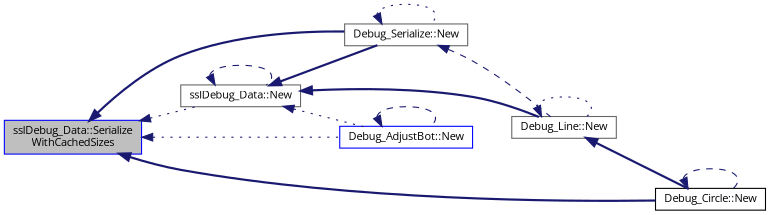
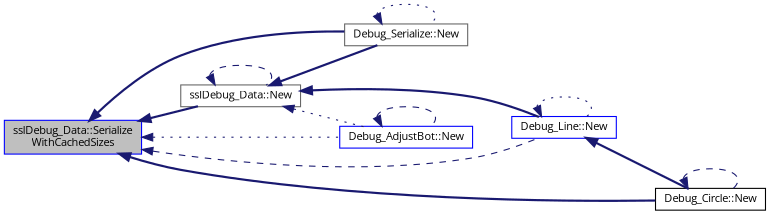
(502, 79) -> (347, 167)
(174, 112) -> (174, 112)
(564, 127) -> (564, 127)
